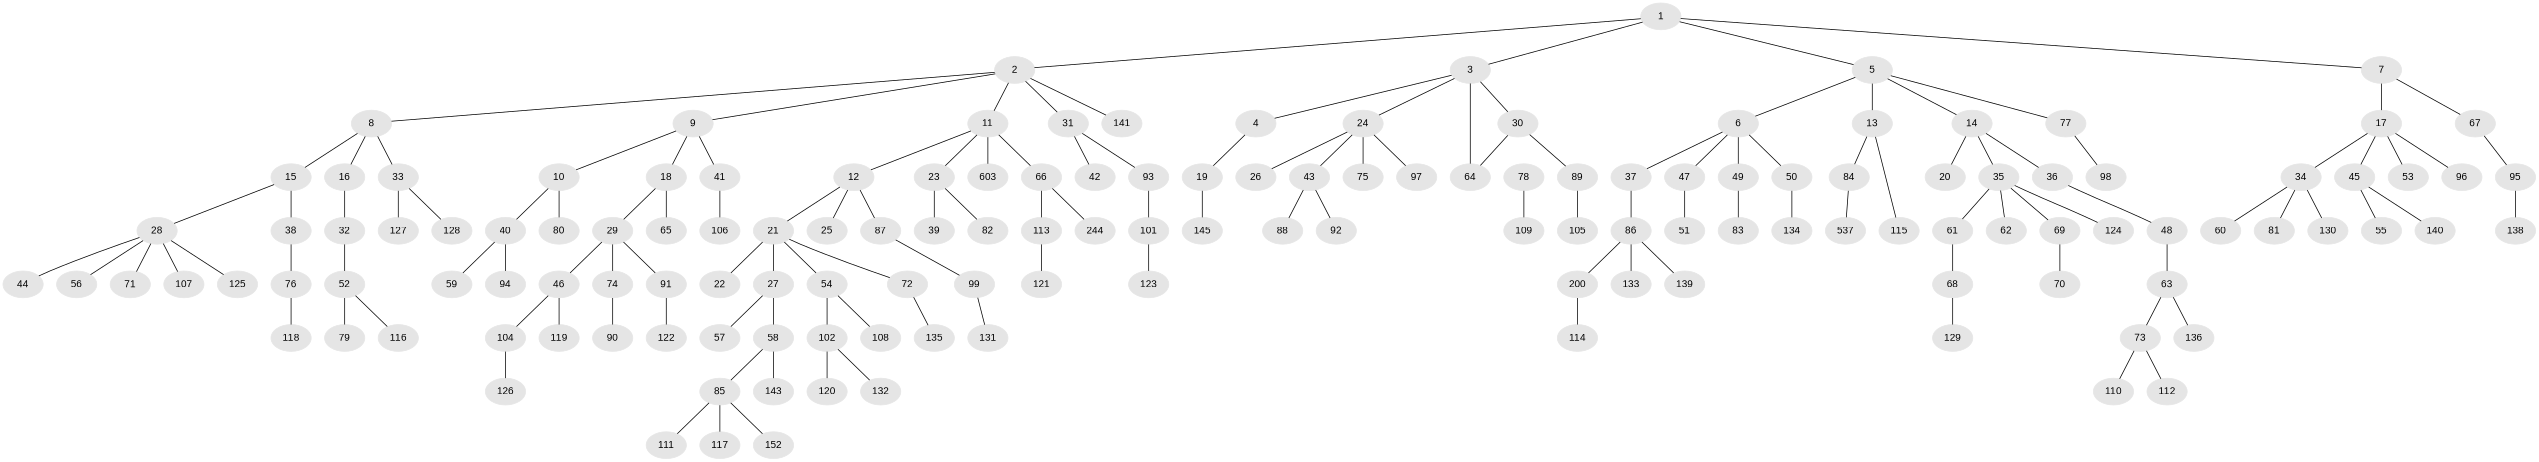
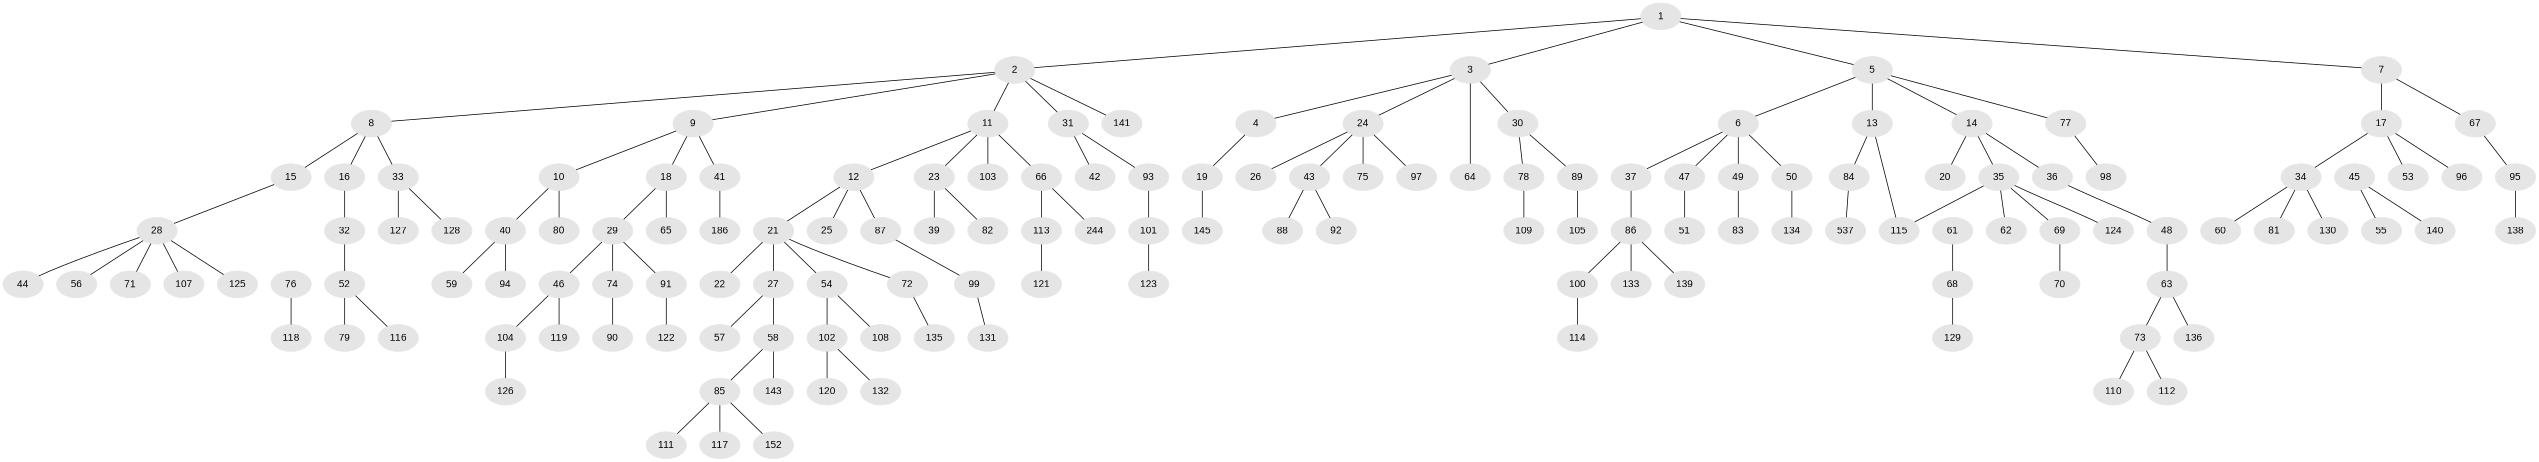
(1494, 150) -> (1521, 150)
(2368, 150) -> none
(988, 177) -> (988, 177)
(1976, 204) -> (1949, 204)
(291, 231) -> none
(720, 231) -> (720, 231)
(1577, 284) -> (1577, 284)
